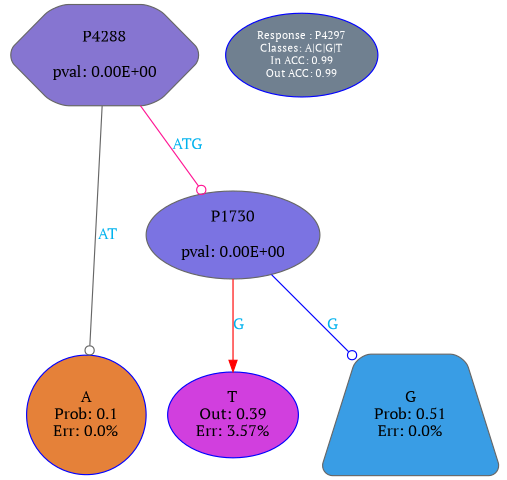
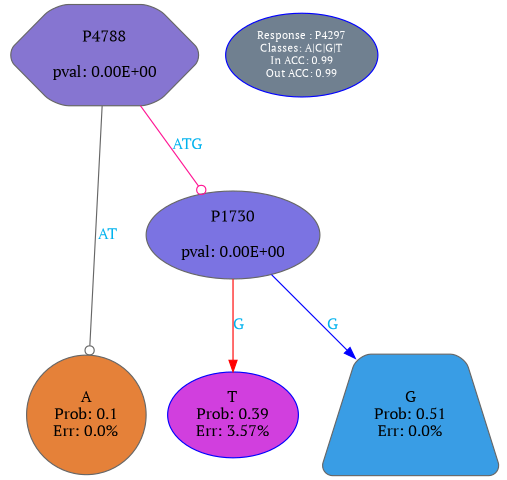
(105, 55) -> (105, 55)
(310, 313) -> (309, 312)
(86, 415) -> (86, 415)
(233, 415) -> (233, 415)
